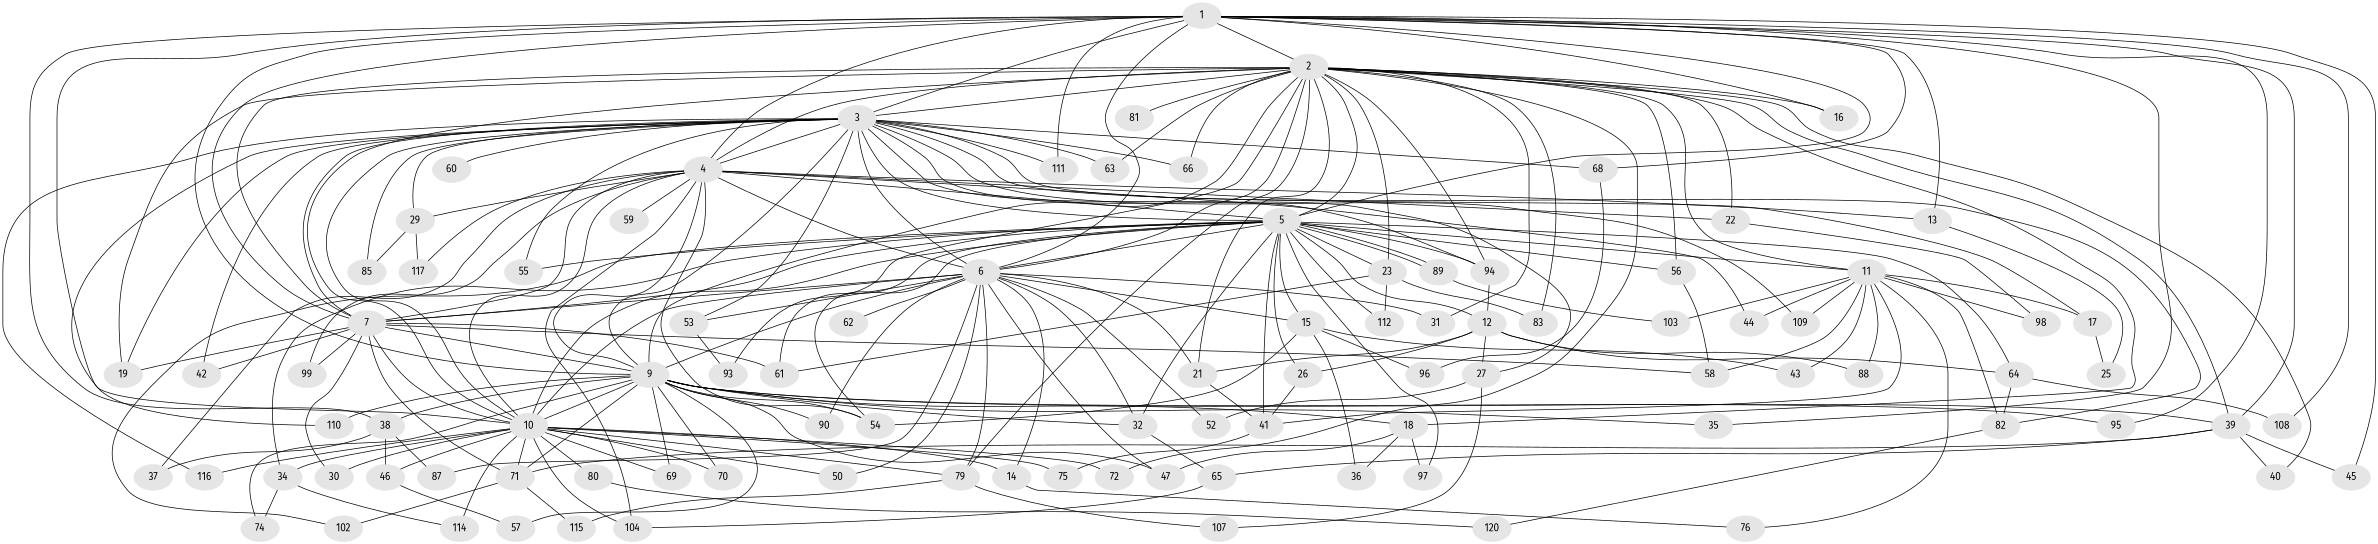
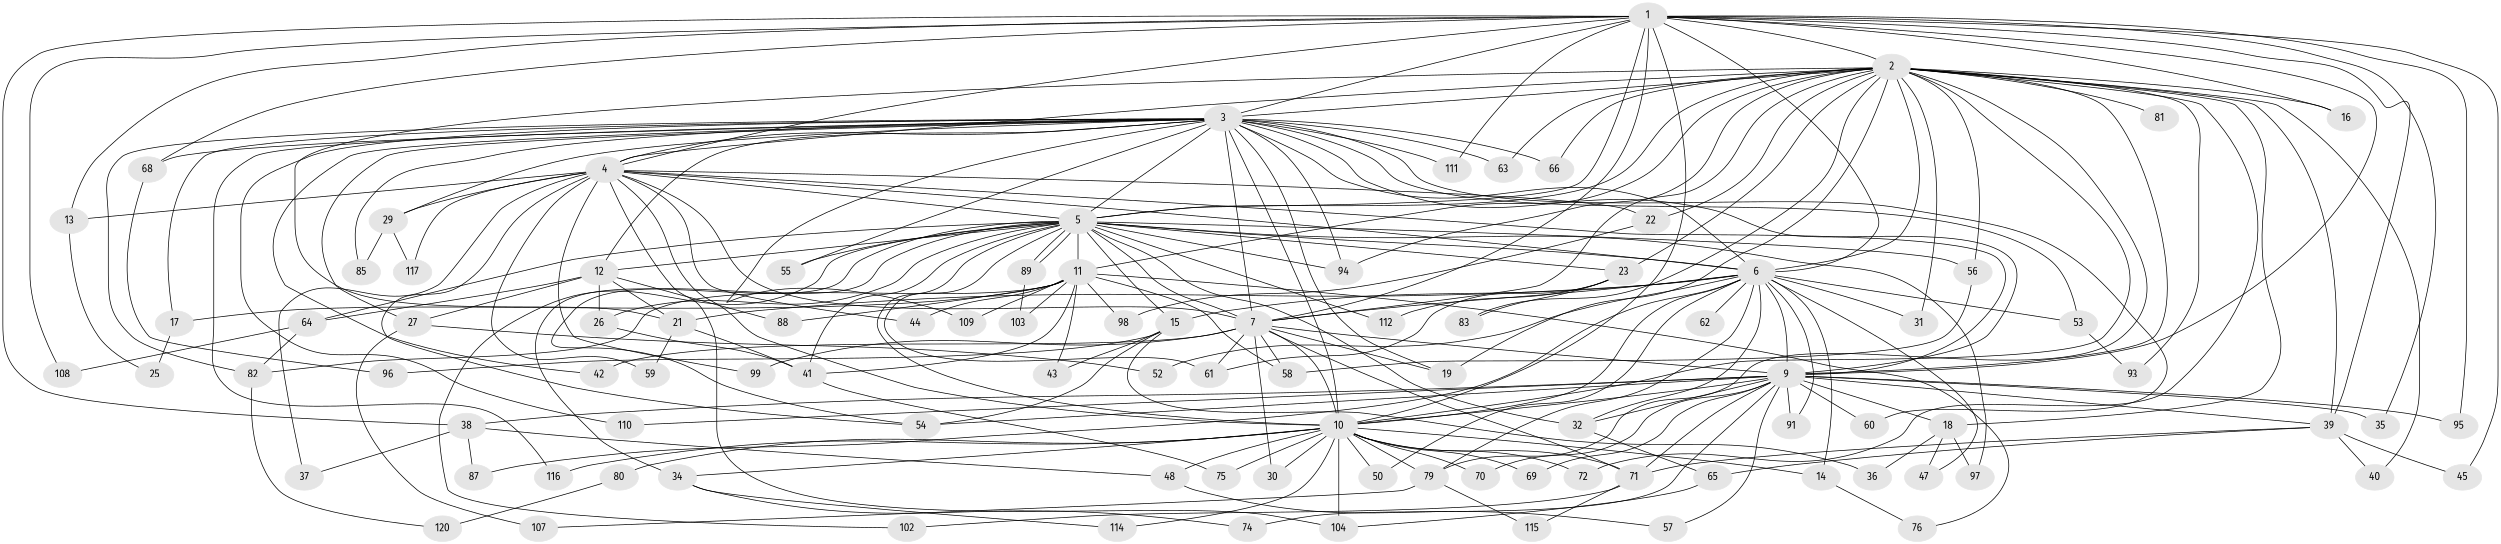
(1488, 298) -> (722, 153)
none -> (664, 349)
(824, 426) -> (1791, 426)
(913, 462) -> (1827, 400)
(385, 477) -> (1170, 477)
